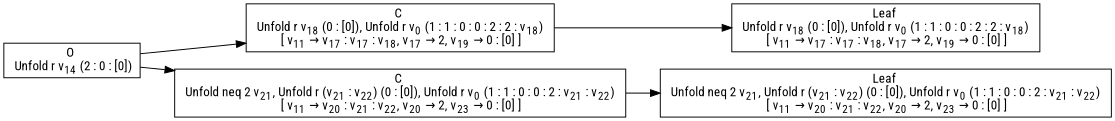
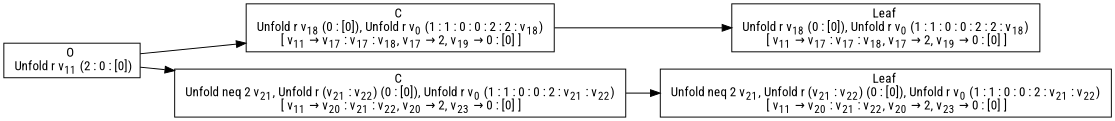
(71, 66) -> (71, 66)
